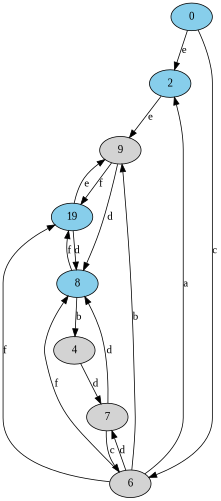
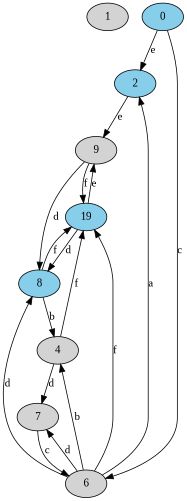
none -> (108, 17)
none -> (71, 288)
(133, 321) -> (73, 421)
(105, 352) -> none
(56, 384) -> (8, 384)
